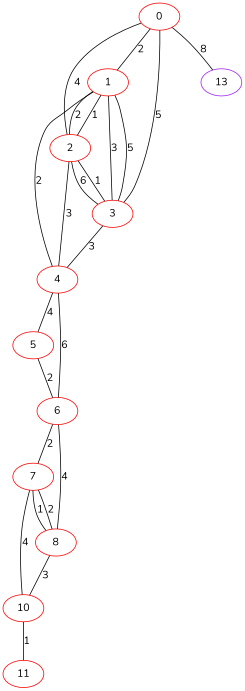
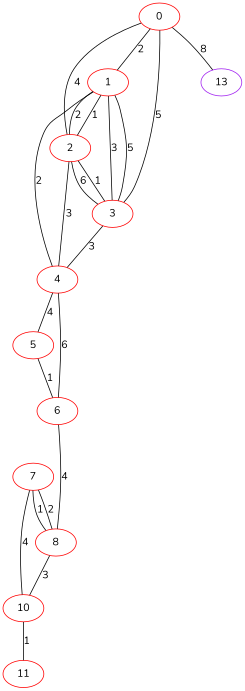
(50, 378) -> (50, 378)
(45, 444) -> none
